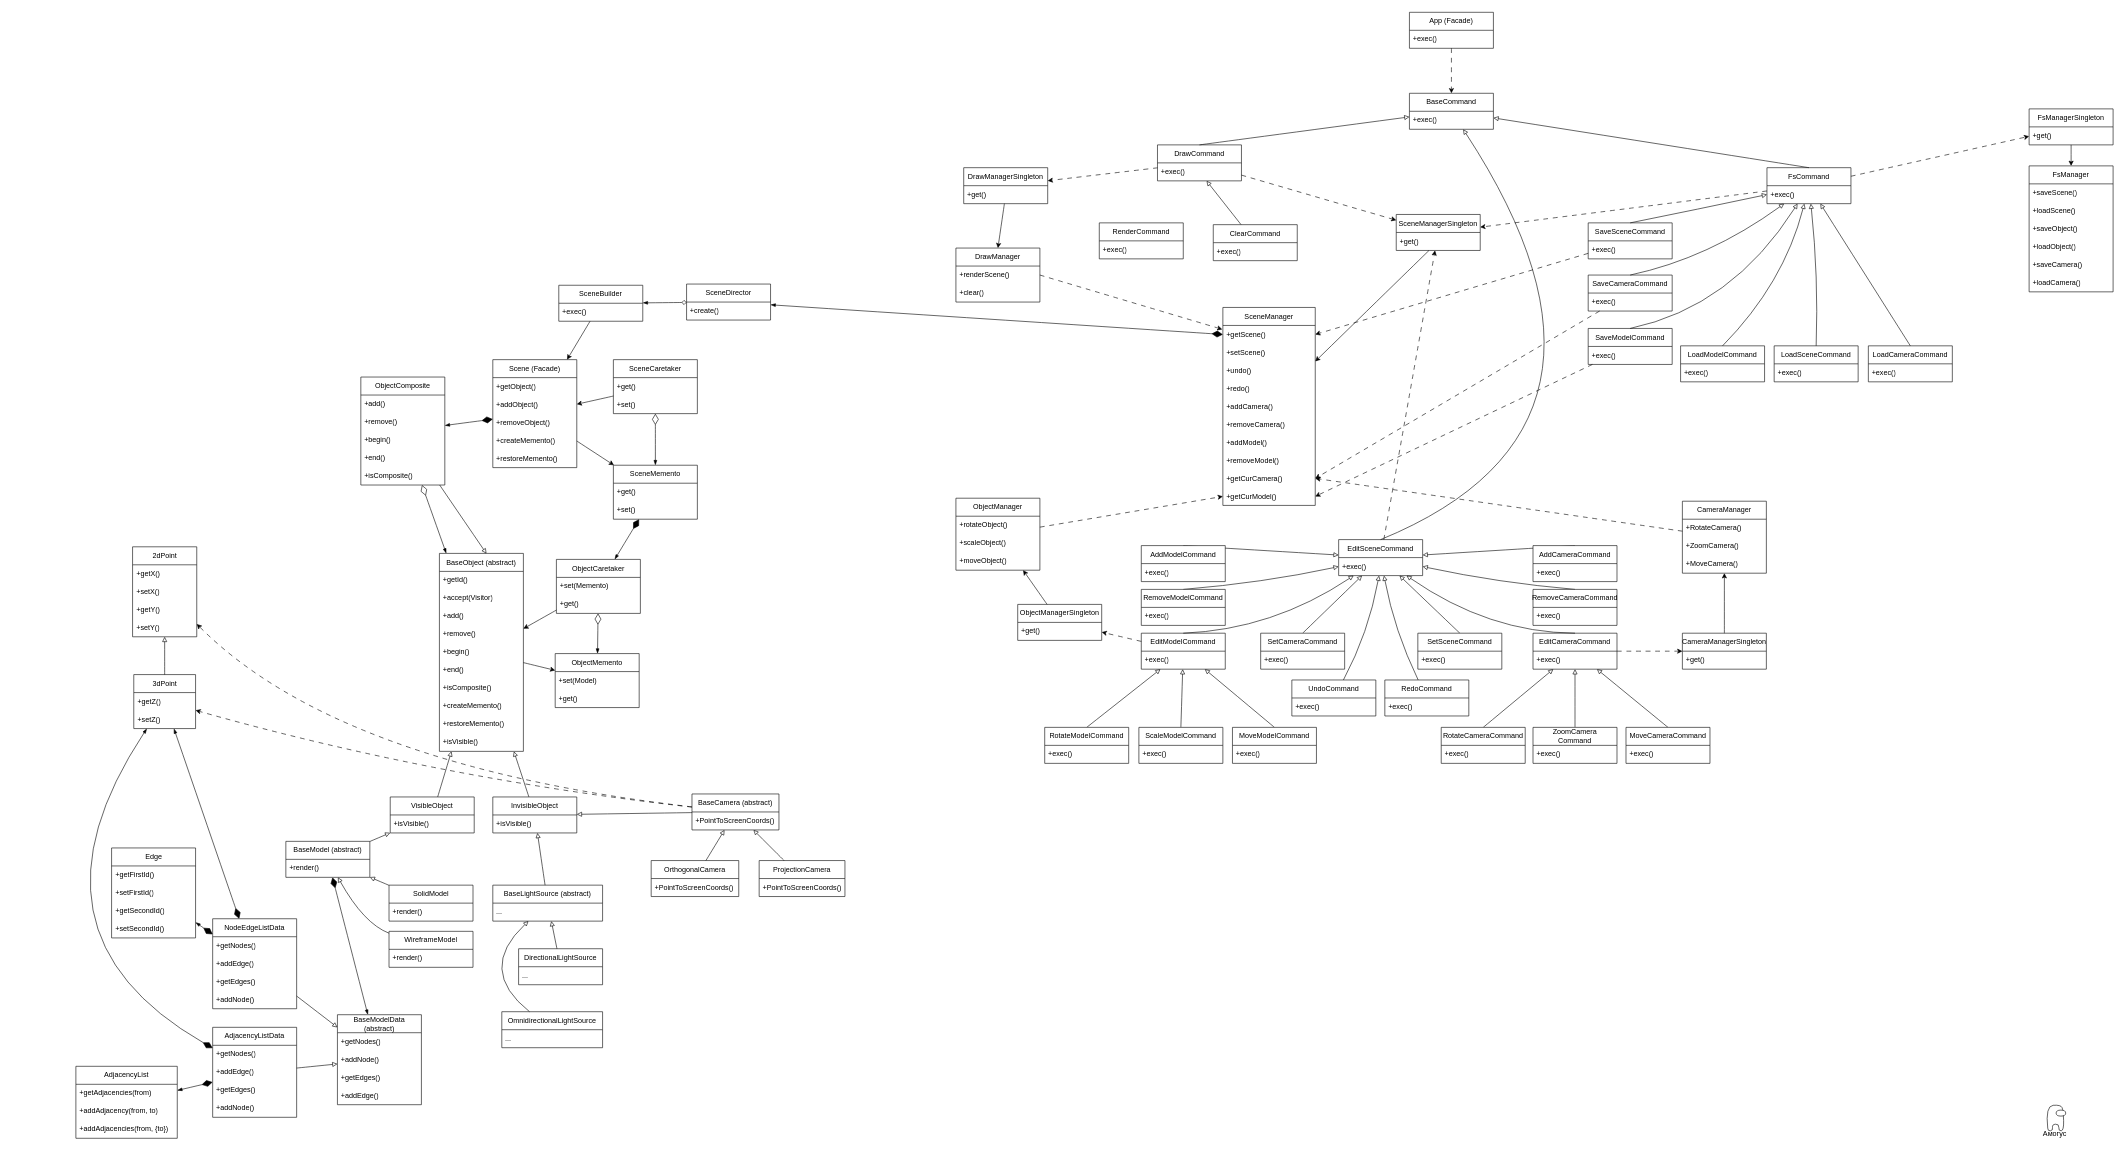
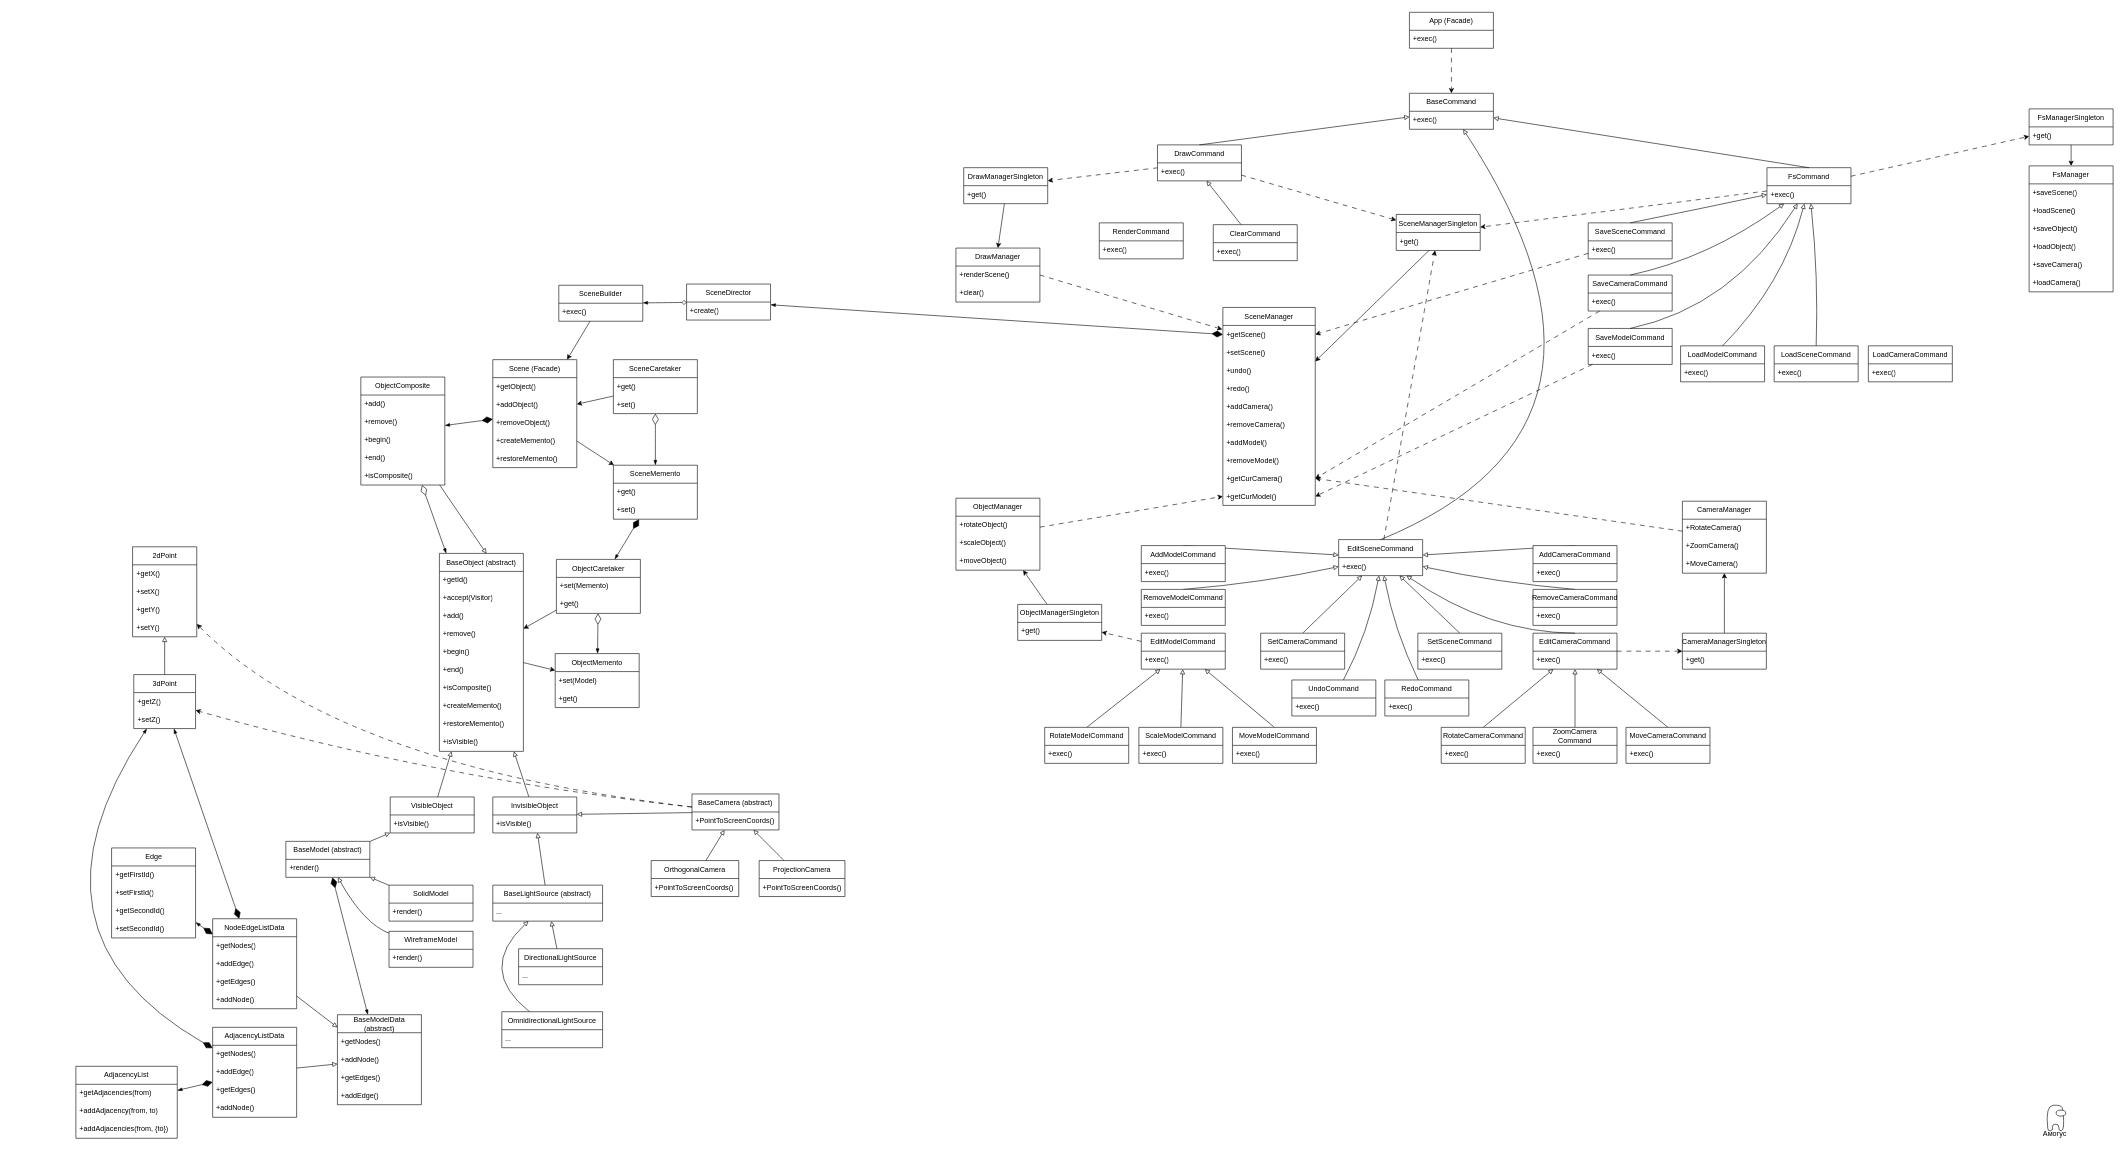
(1866, 276) -> none
(1272, 617) -> none
